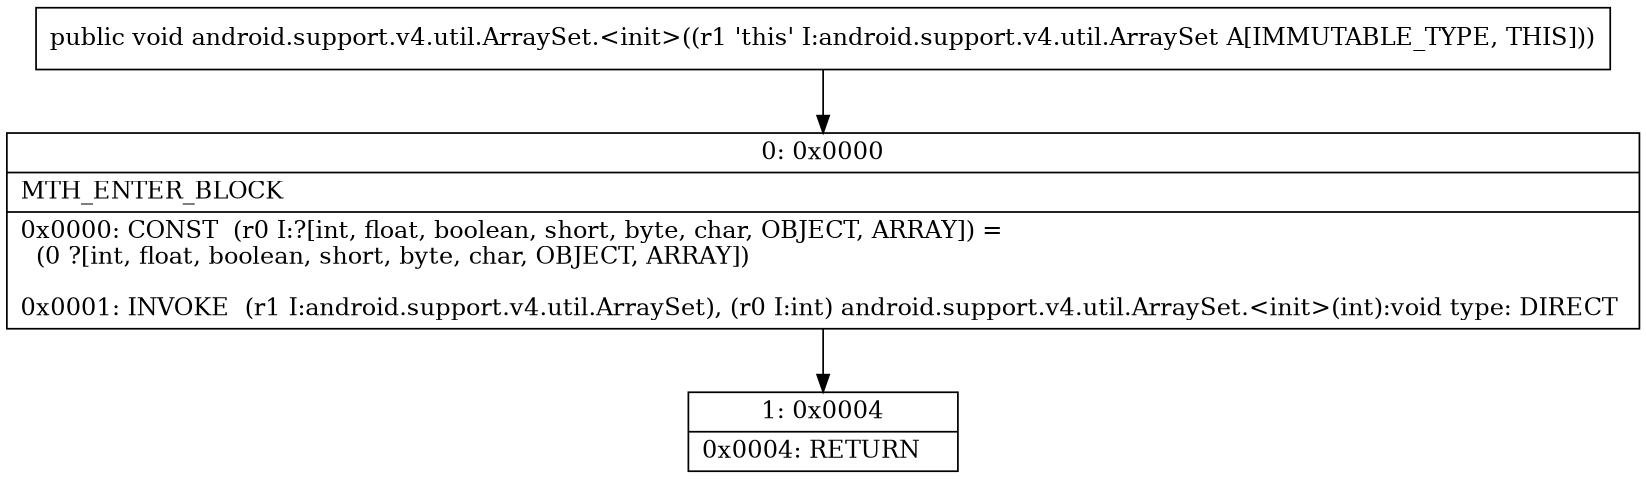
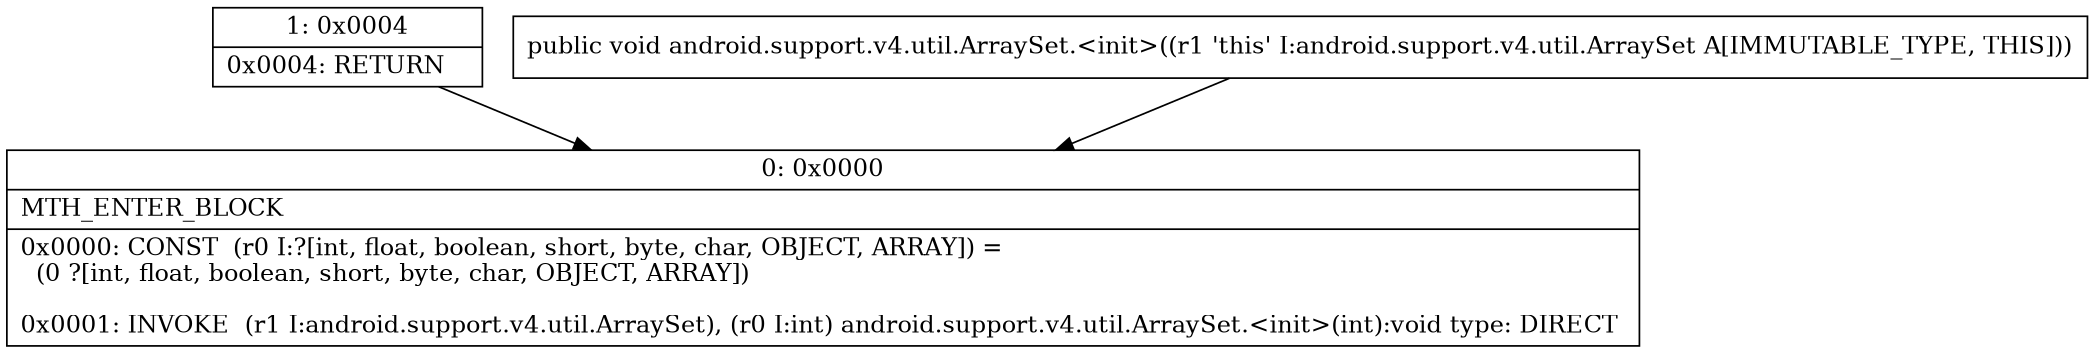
(823, 352) -> (507, 115)
